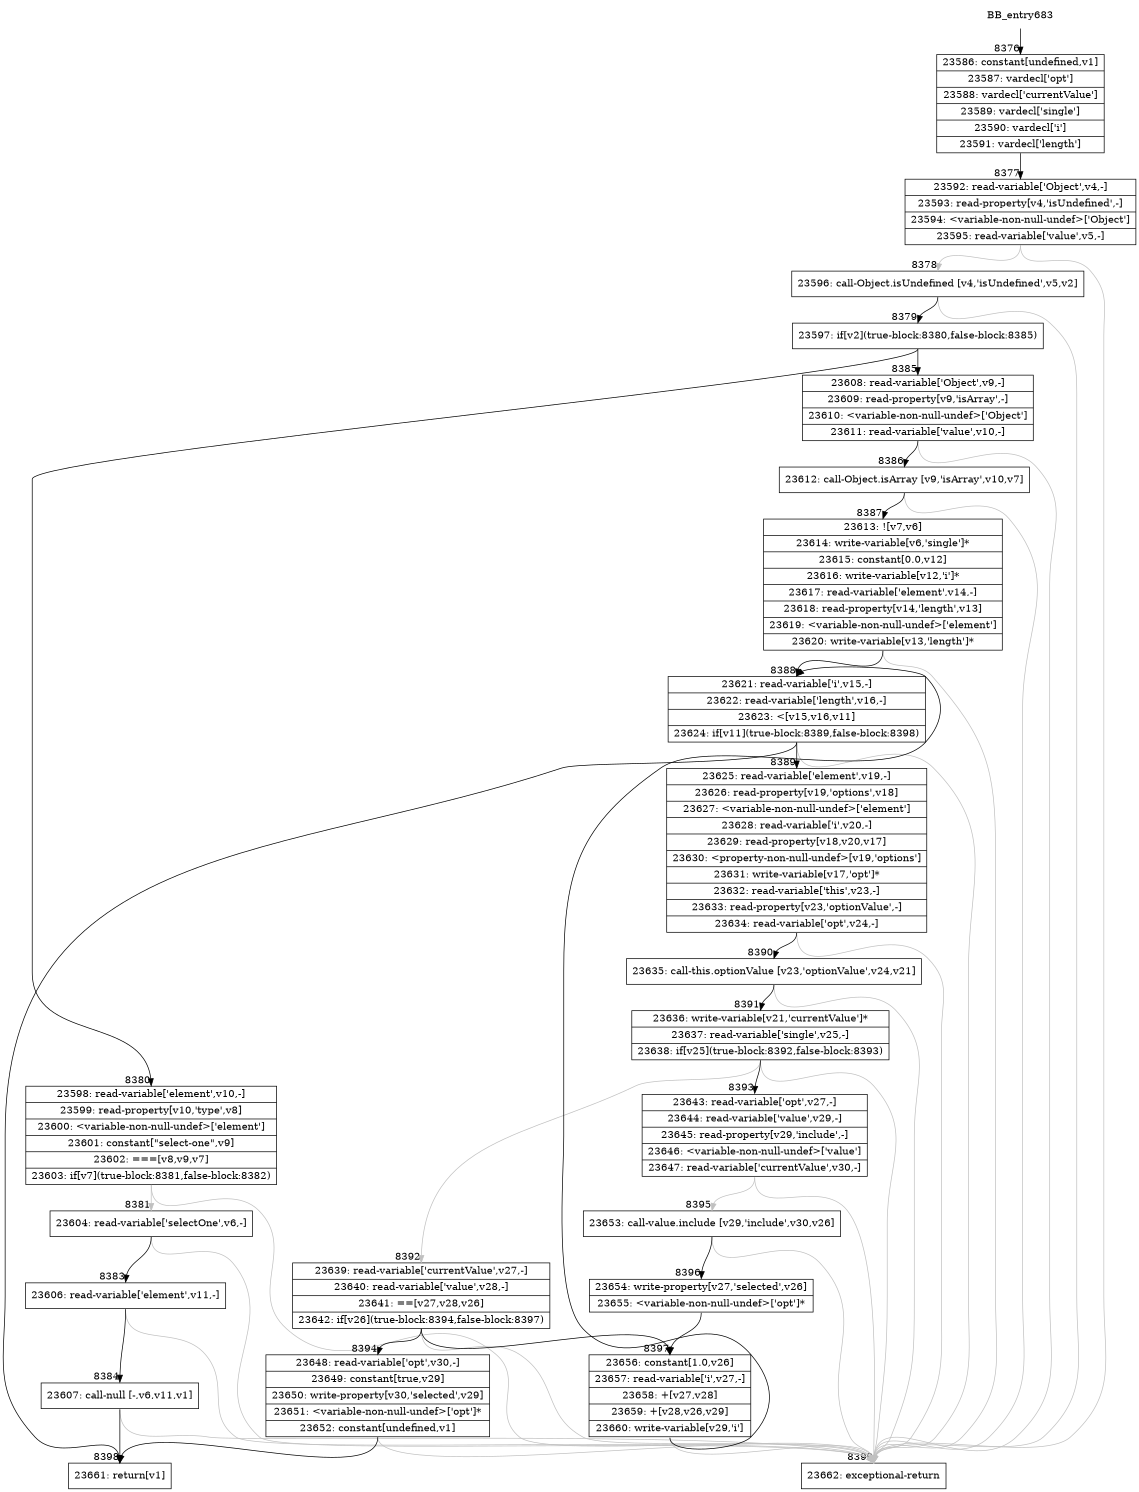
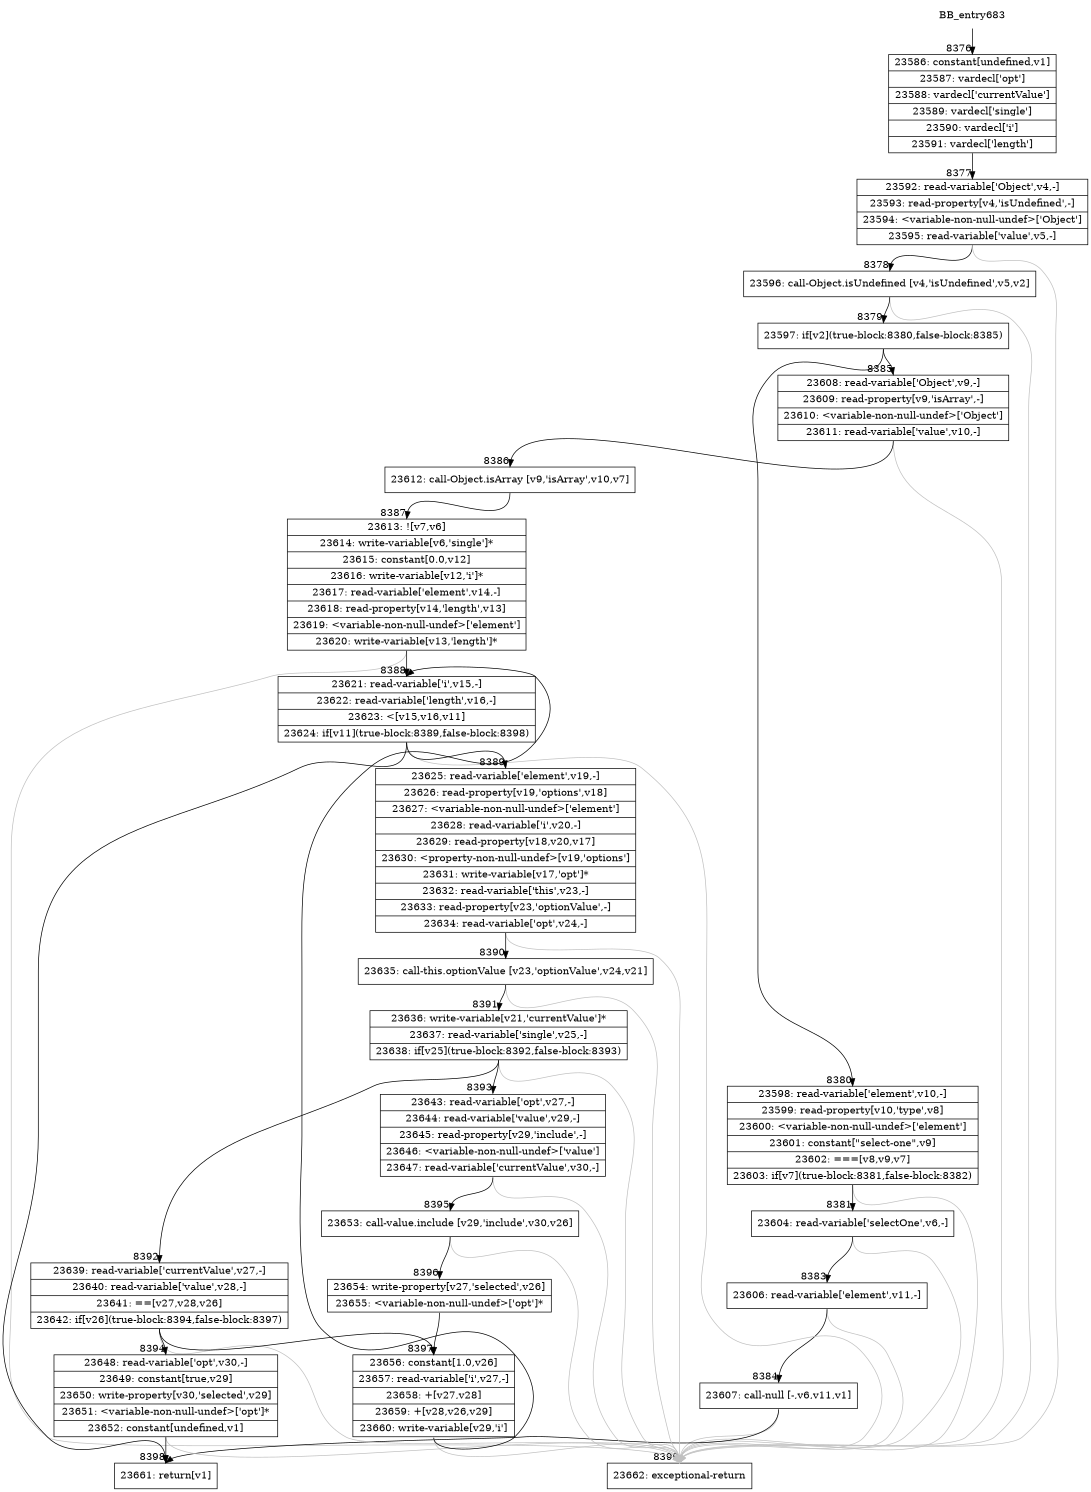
(983, 258) -> (935, 258)
(1023, 981) -> none
(571, 1113) -> (309, 1113)
(737, 1193) -> (475, 1193)
(151, 1194) -> (853, 1194)
